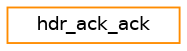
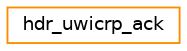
(94, 25) -> (94, 25)
